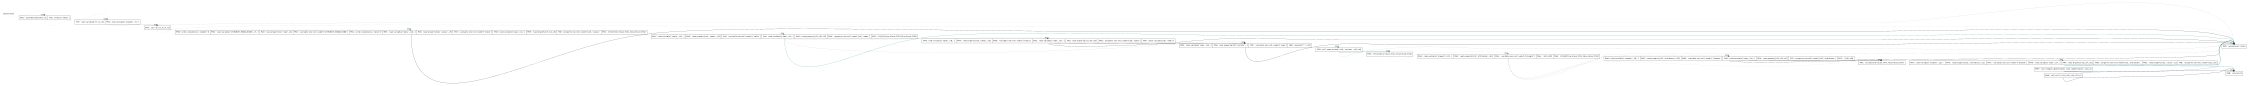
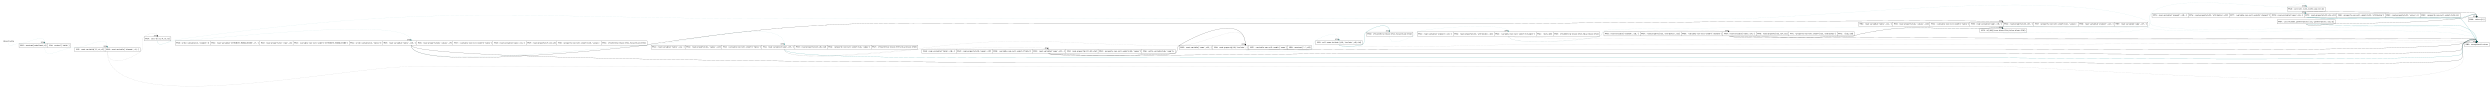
none -> (2003, 24)
